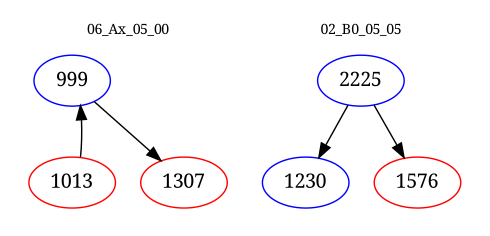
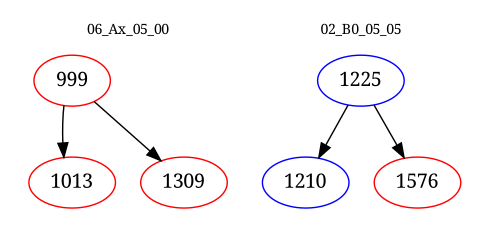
(72, 81) -> (72, 81)
(361, 81) -> (361, 81)
(82, 139) -> (63, 124)
(184, 183) -> (184, 183)
(306, 183) -> (306, 183)
